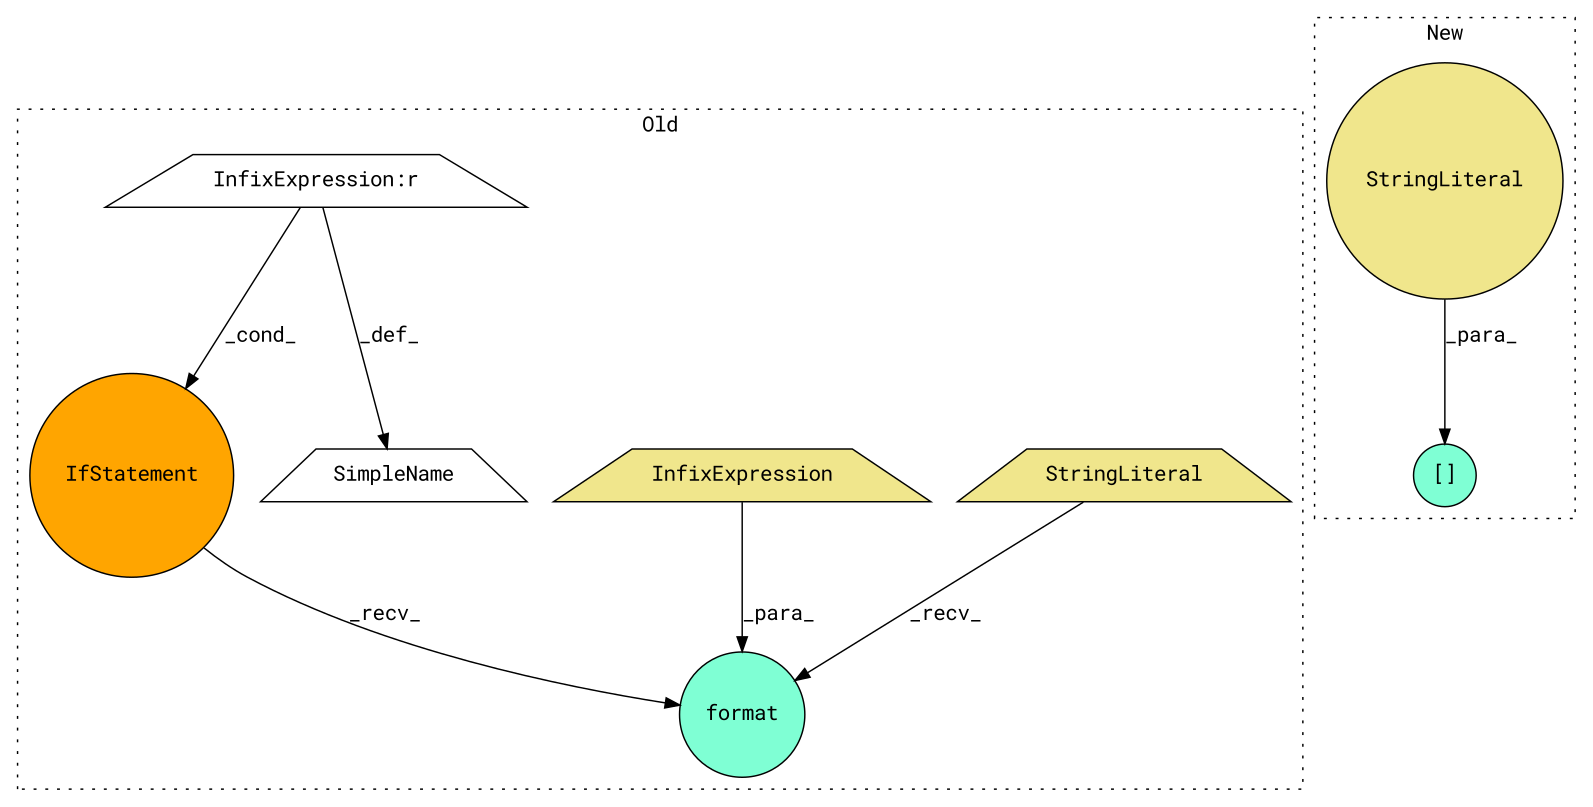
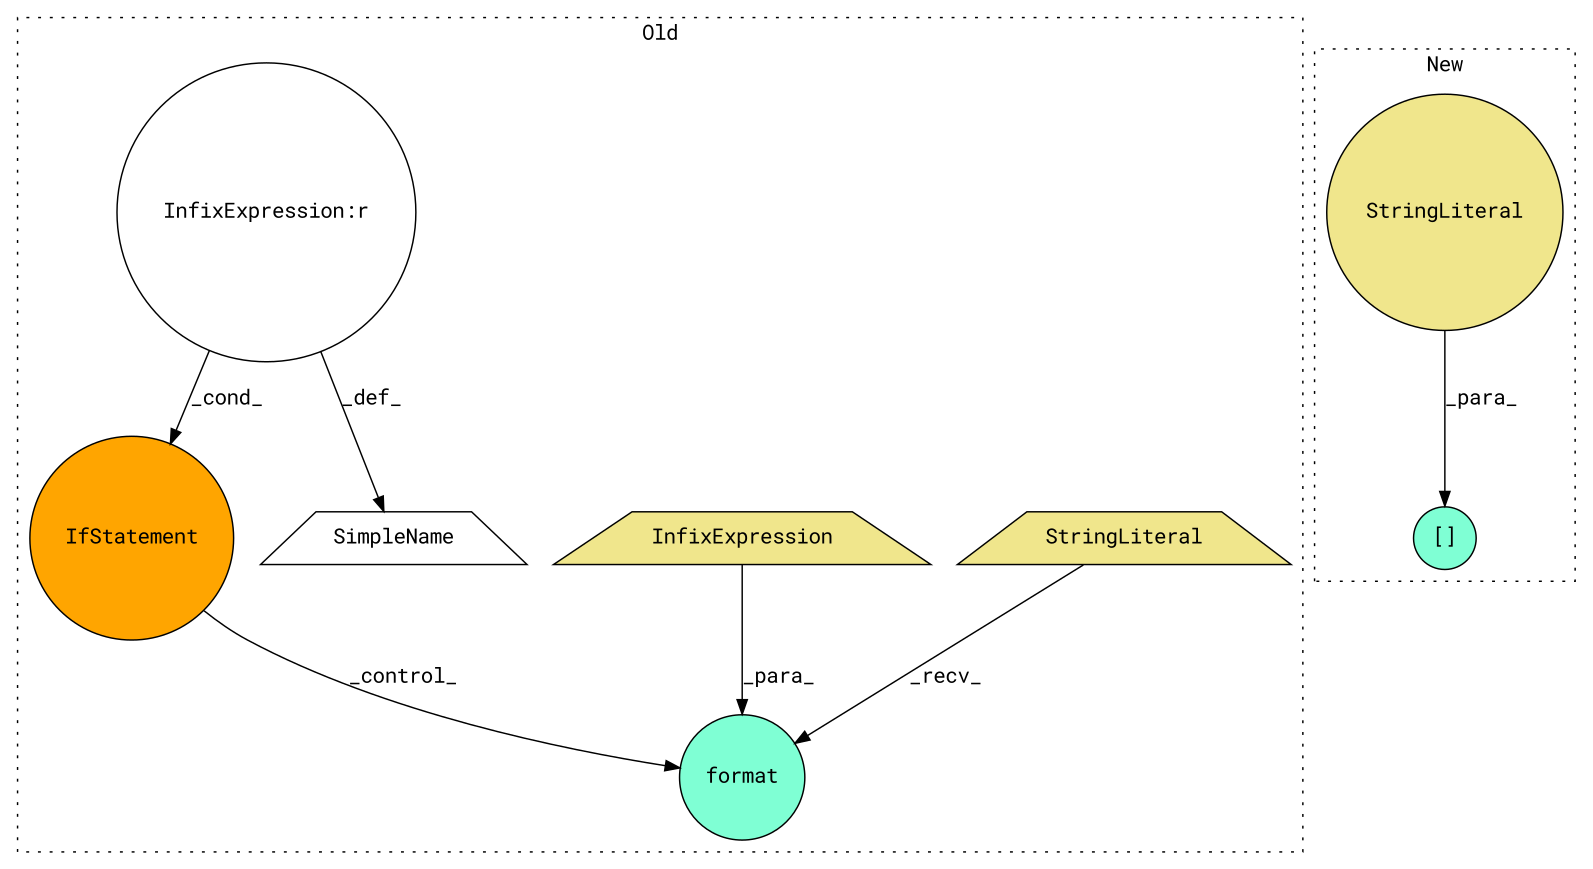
(316, 181) -> (266, 212)
(385, 615) -> (403, 677)
